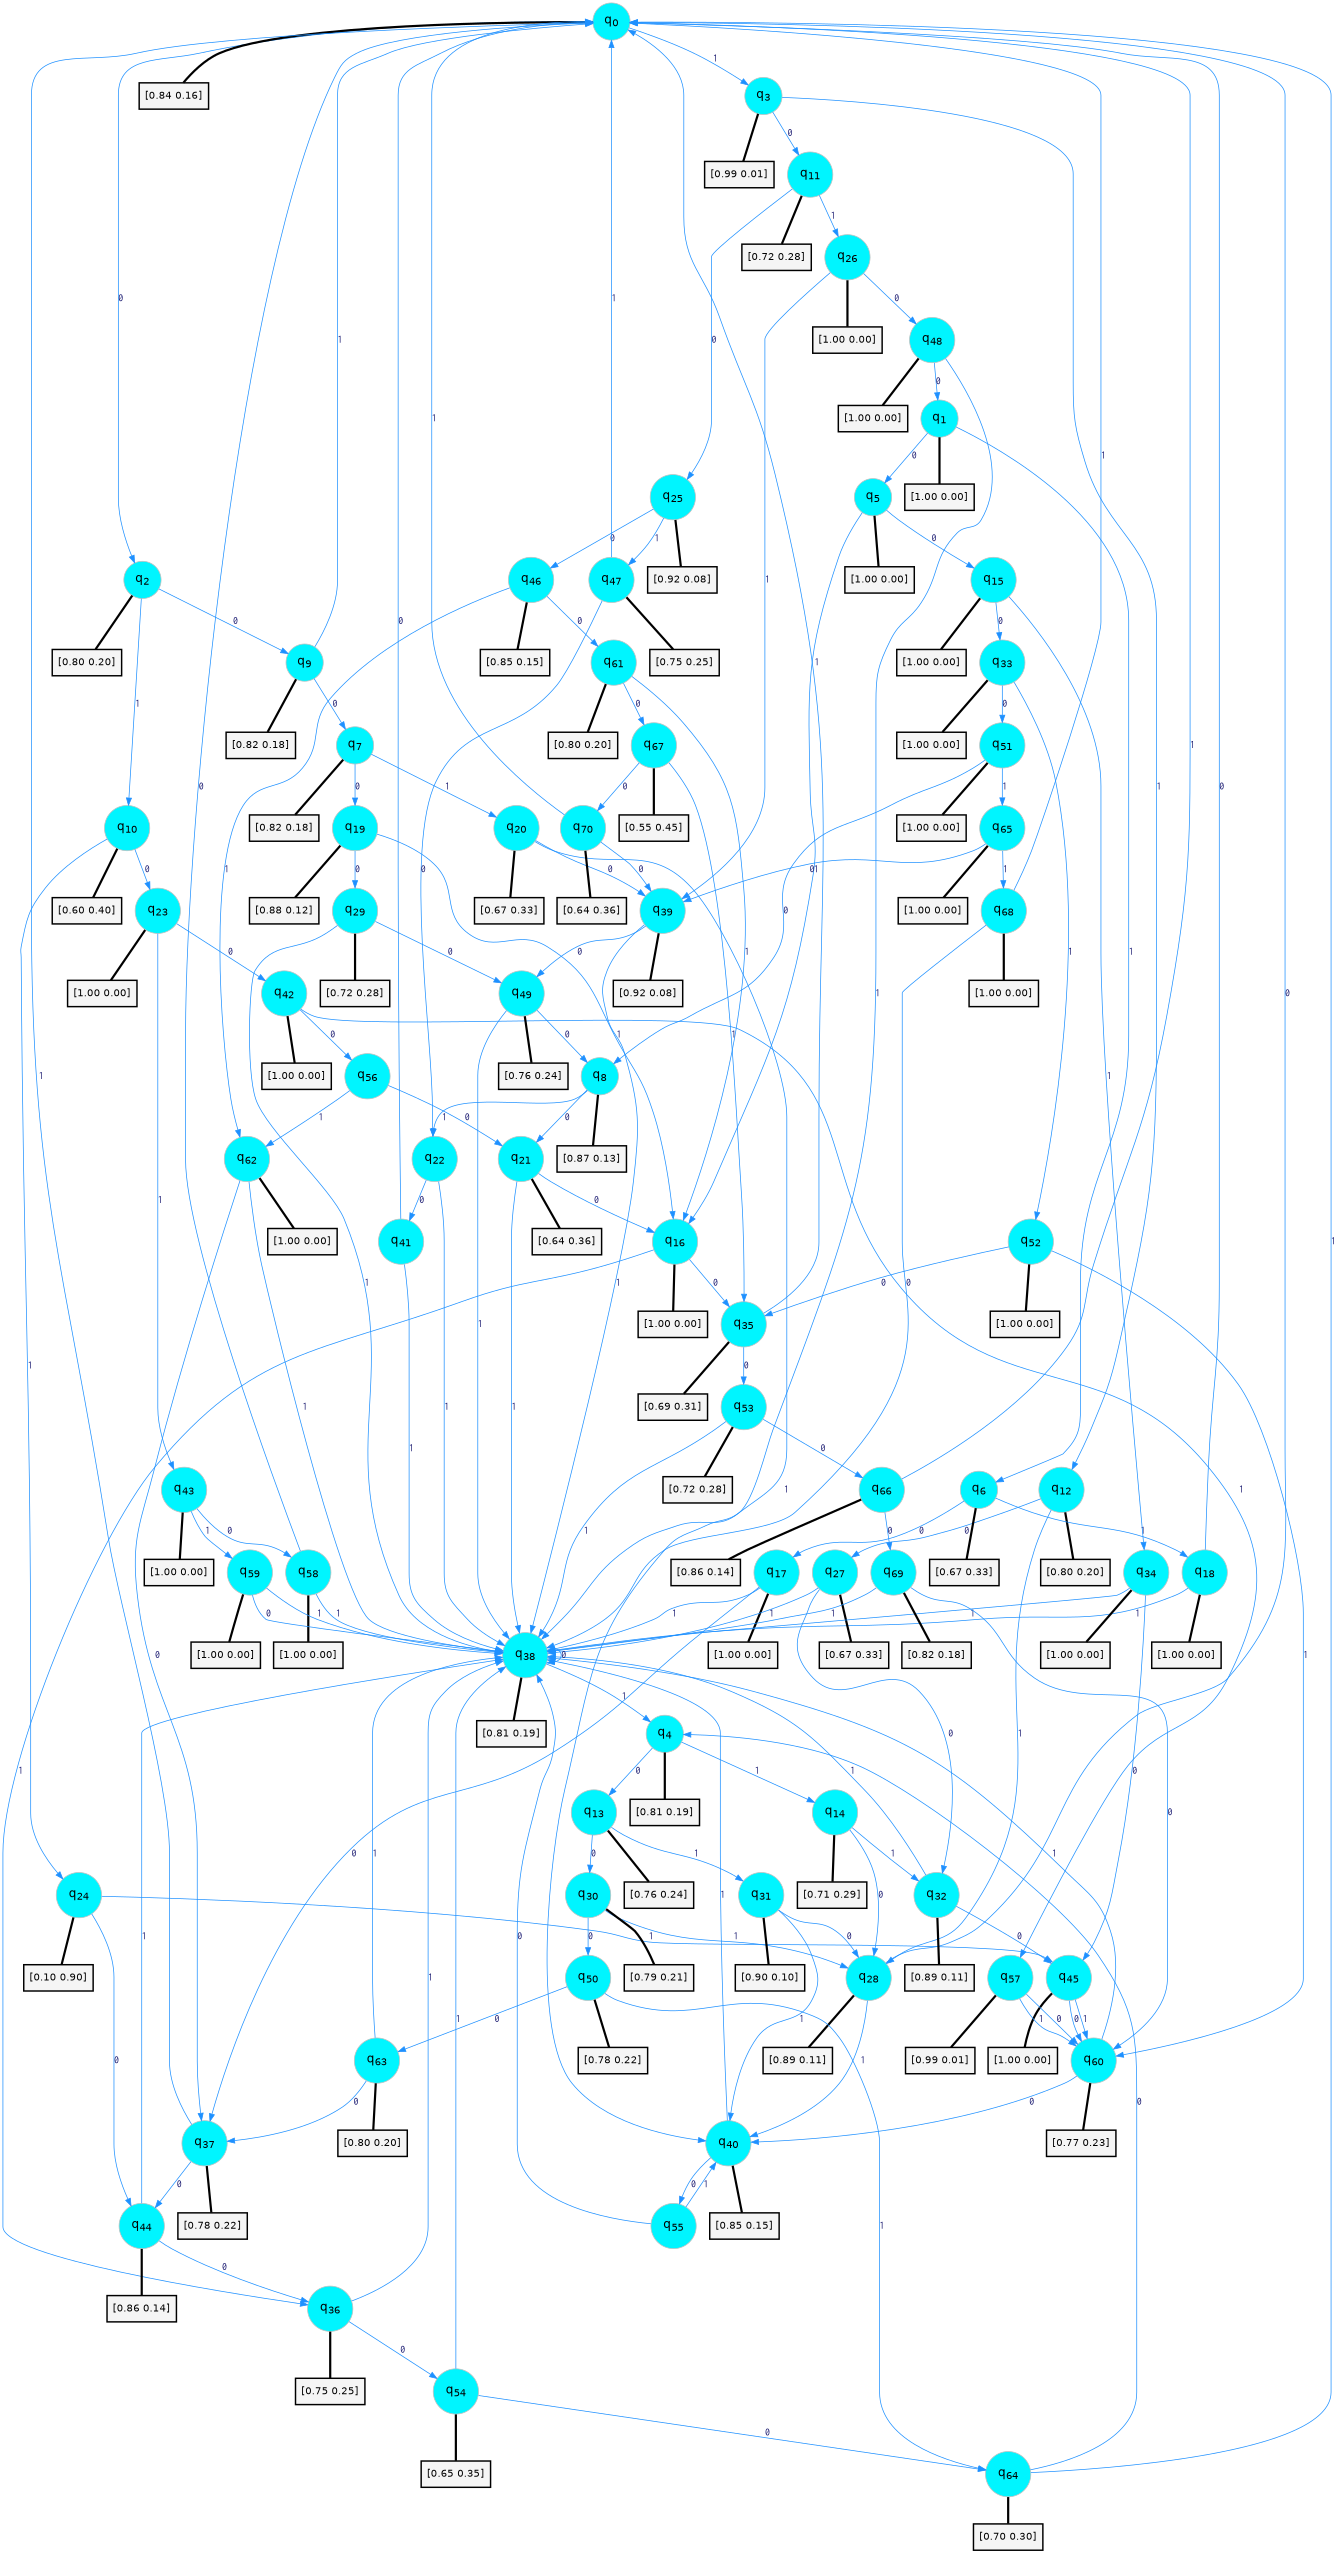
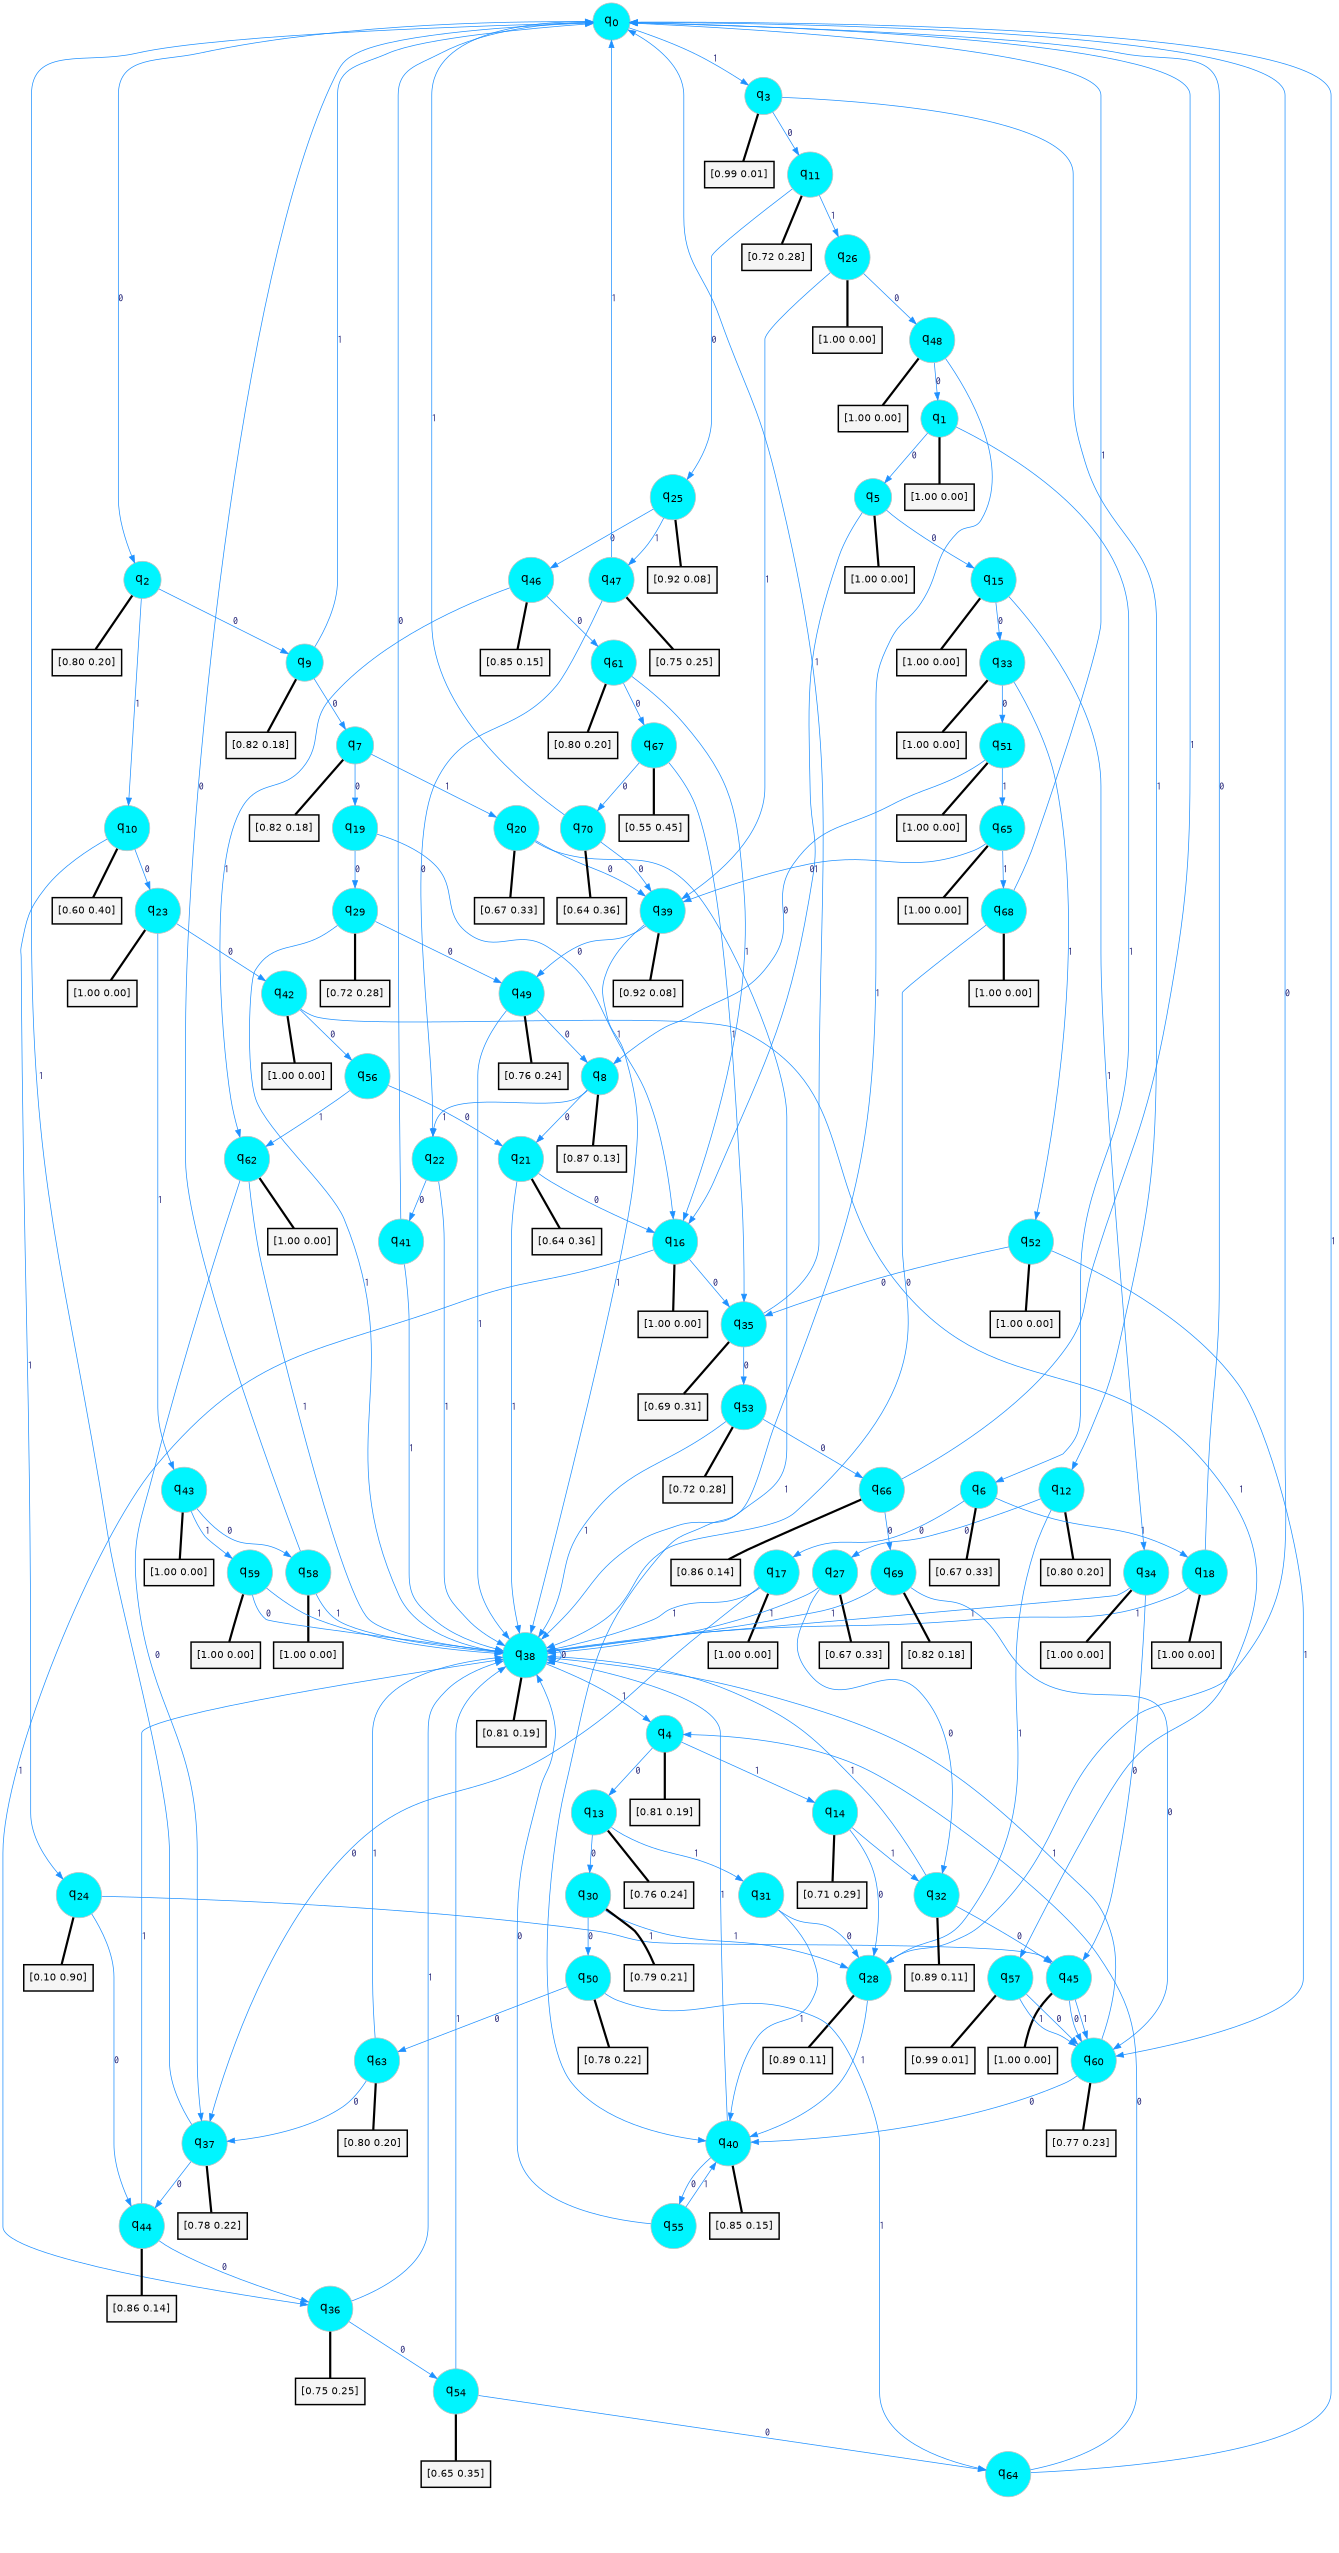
(174, 96) -> none
(284, 911) -> none
(770, 1978) -> none
(1008, 2537) -> none
